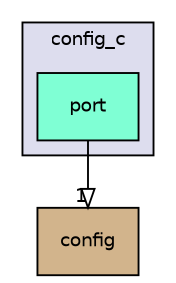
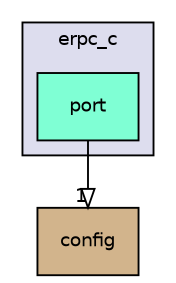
(88, 40) -> (88, 40)
